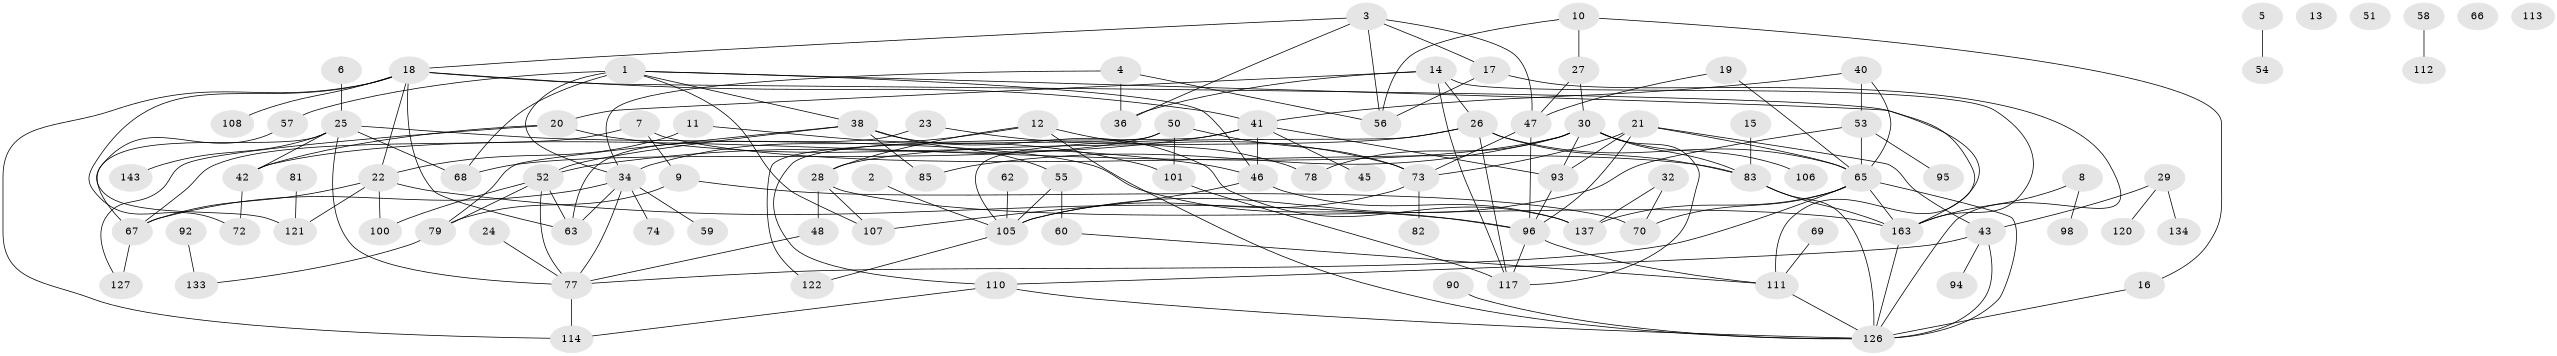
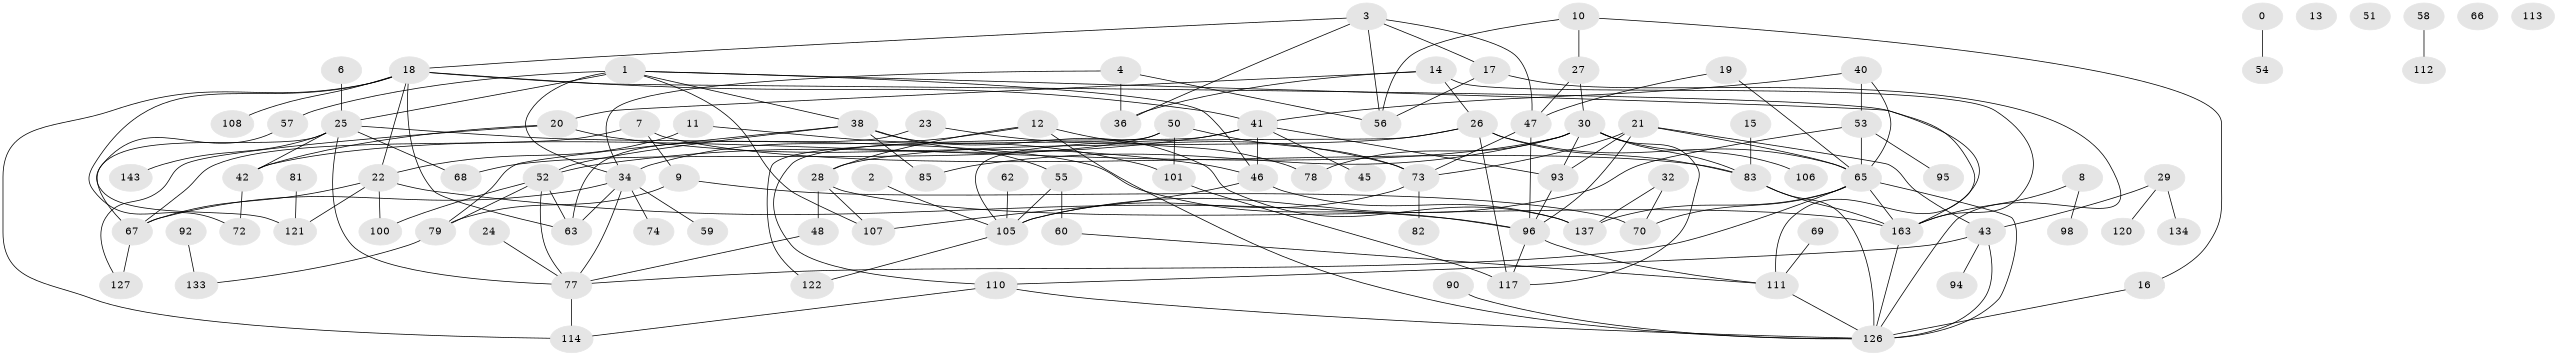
(2263, 16) -> (2263, 16)
(525, 109) -> (483, 97)
(1465, 180) -> none
